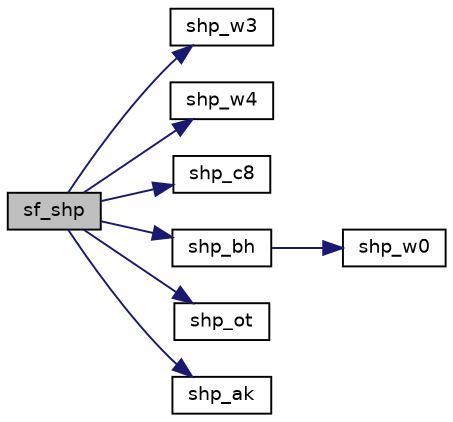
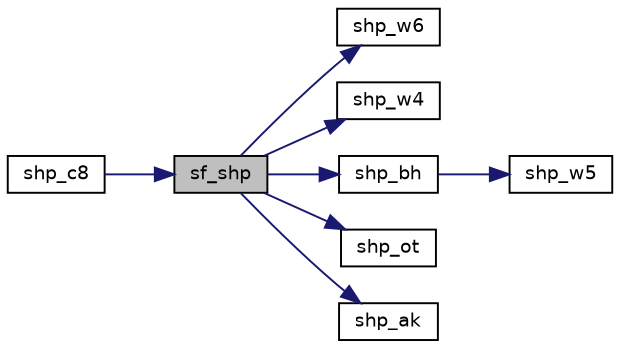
(222, 27) -> (388, 27)
(127, 195) -> (130, 174)
(394, 248) -> (561, 174)
